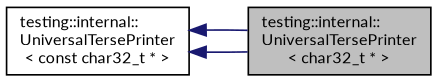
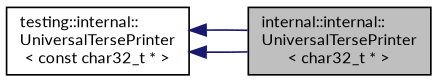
(340, 41) -> (340, 41)
